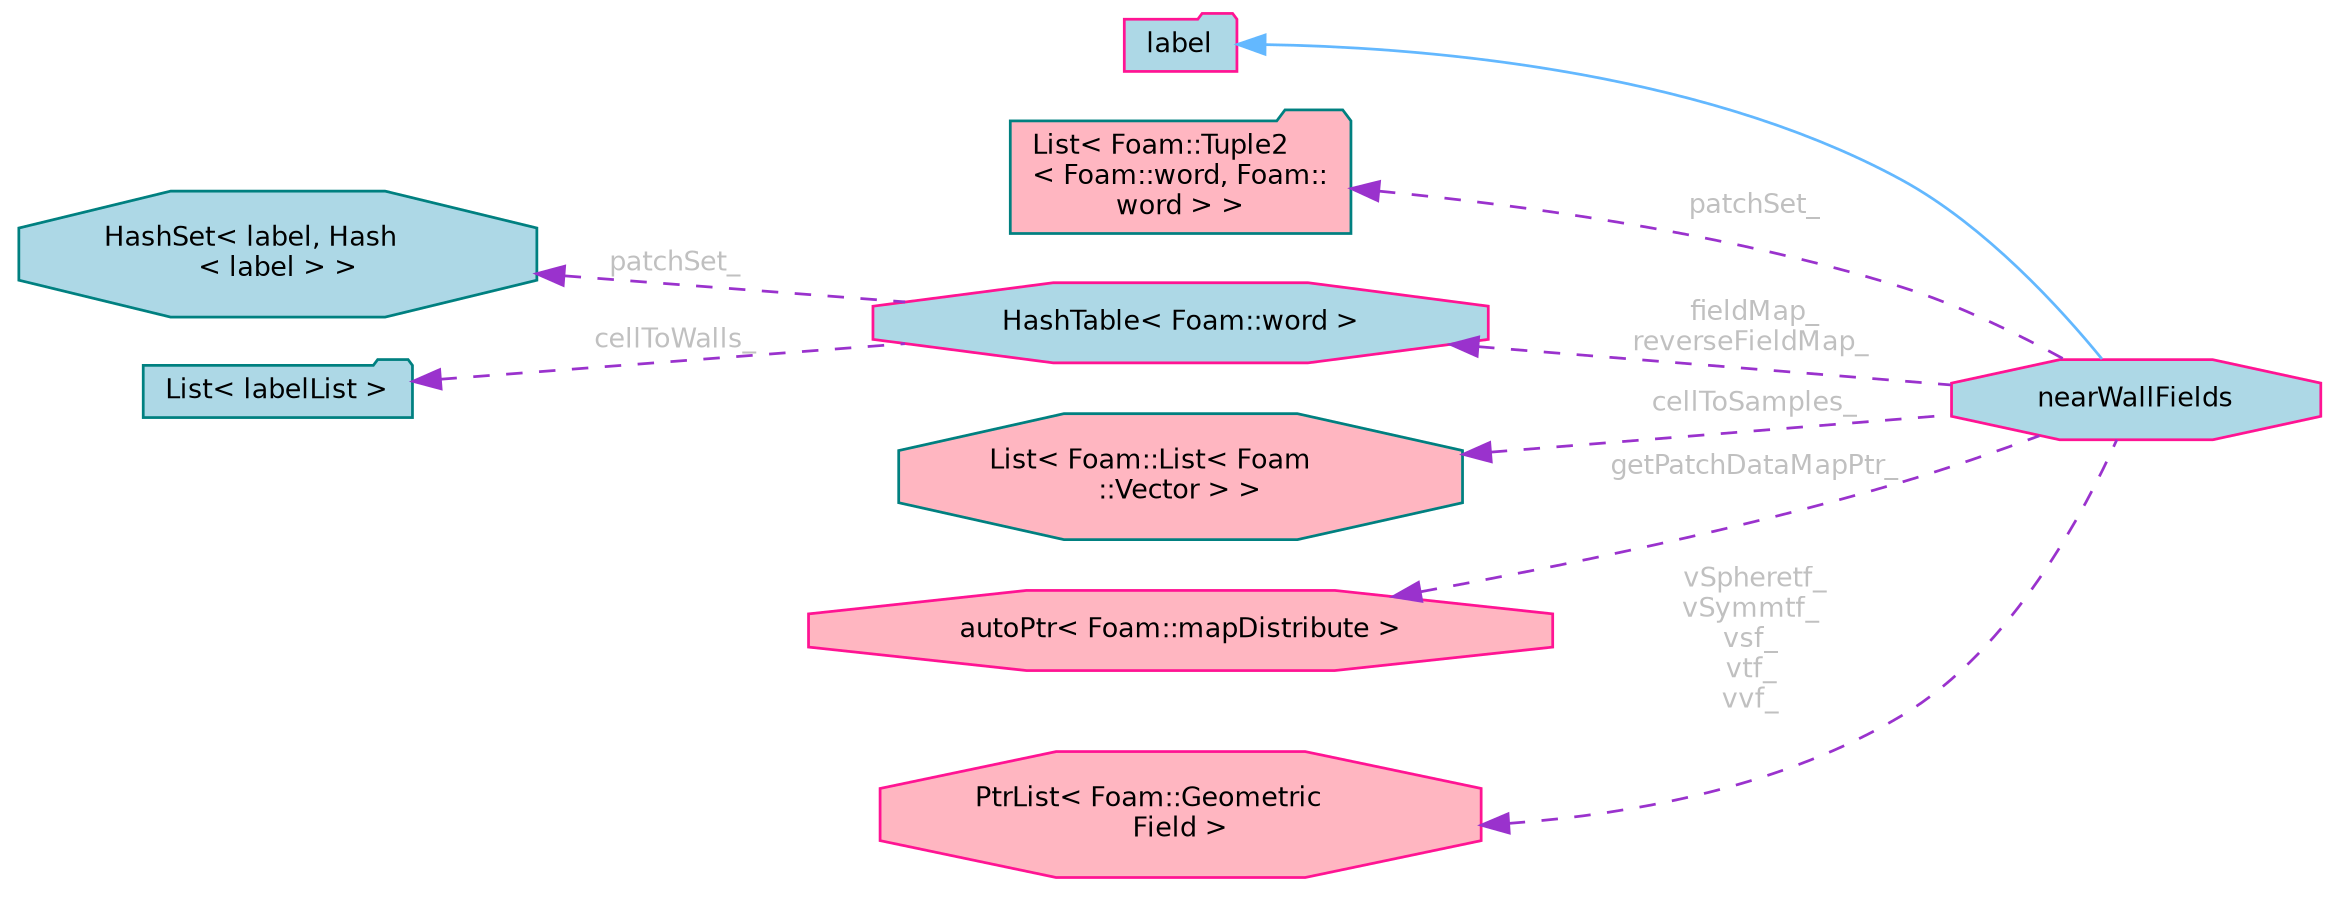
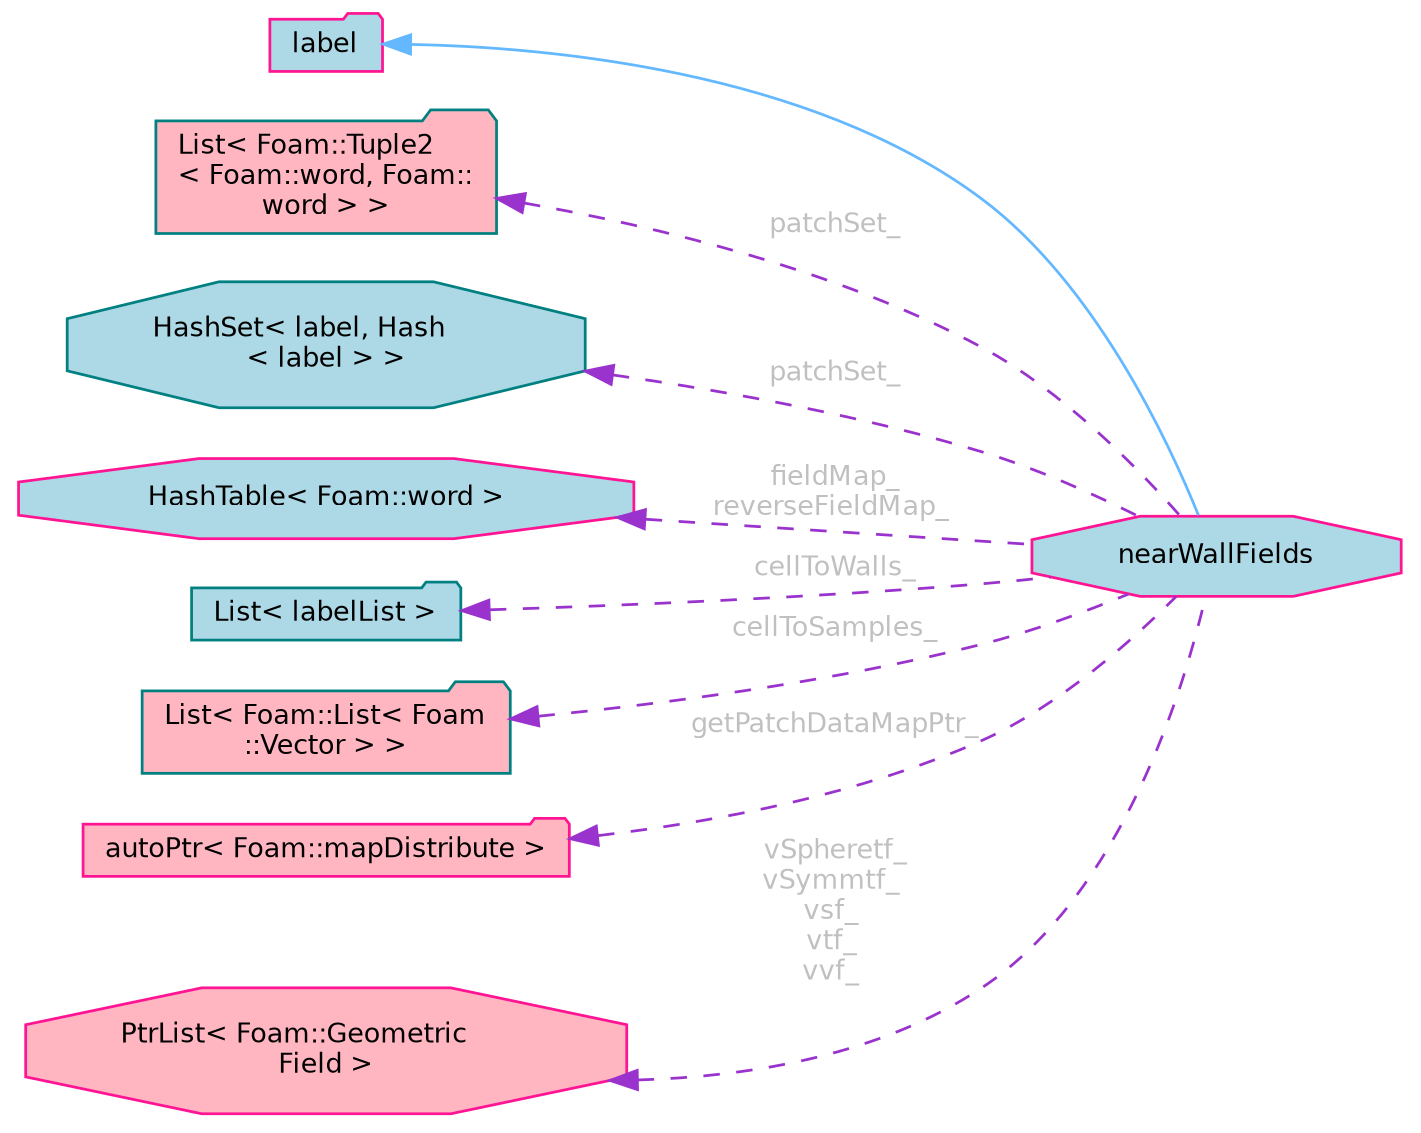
(735, 289) -> (882, 425)
(673, 361) -> (771, 598)
(1181, 477) -> (326, 732)
(1181, 630) -> (326, 850)
